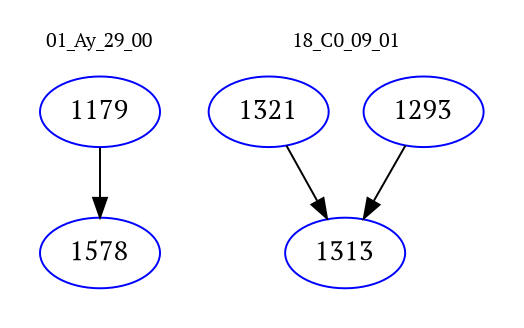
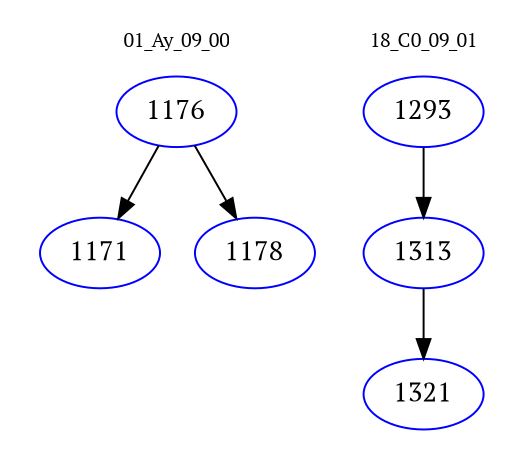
(100, 42) -> (177, 42)
(100, 112) -> (176, 112)
(302, 173) -> (424, 314)
none -> (100, 253)
(100, 253) -> (255, 253)
